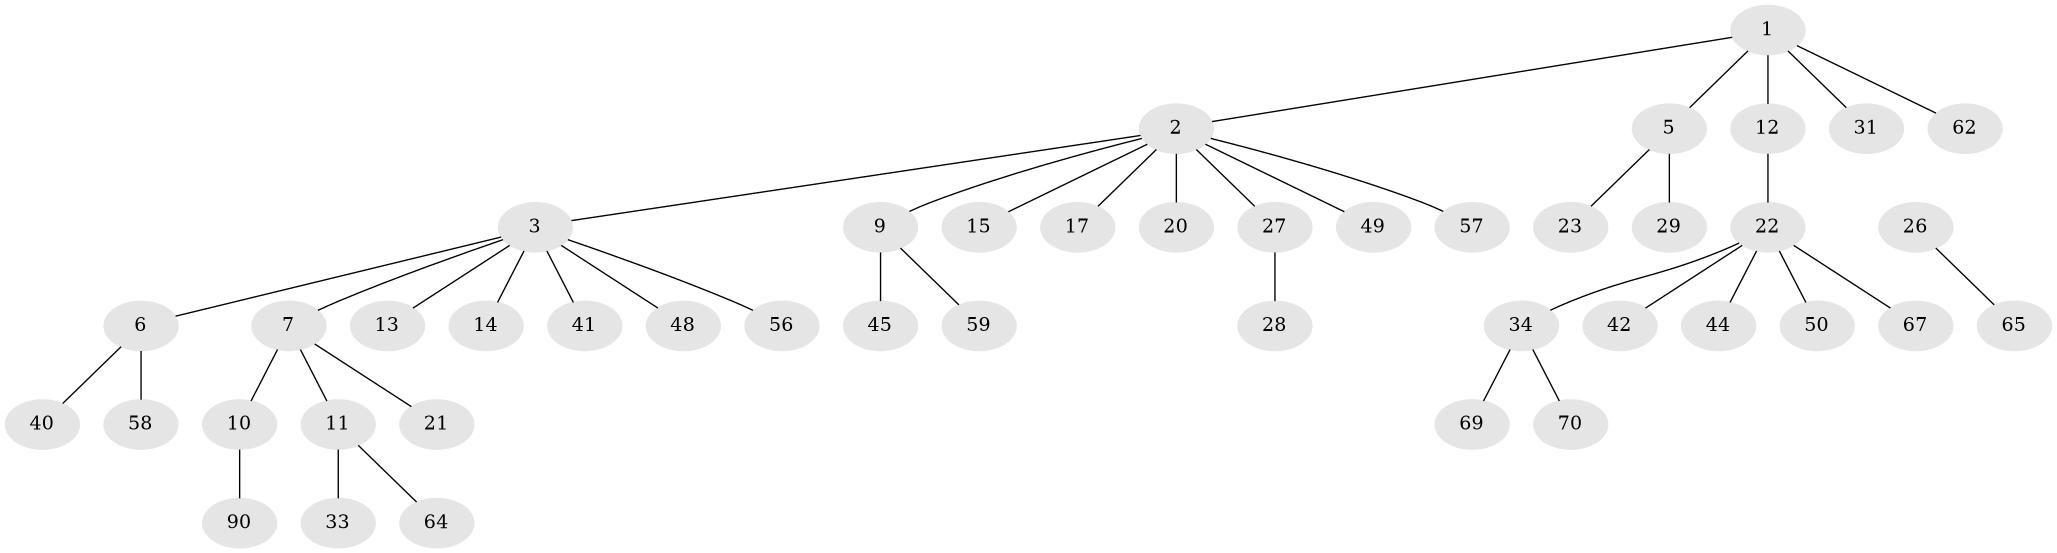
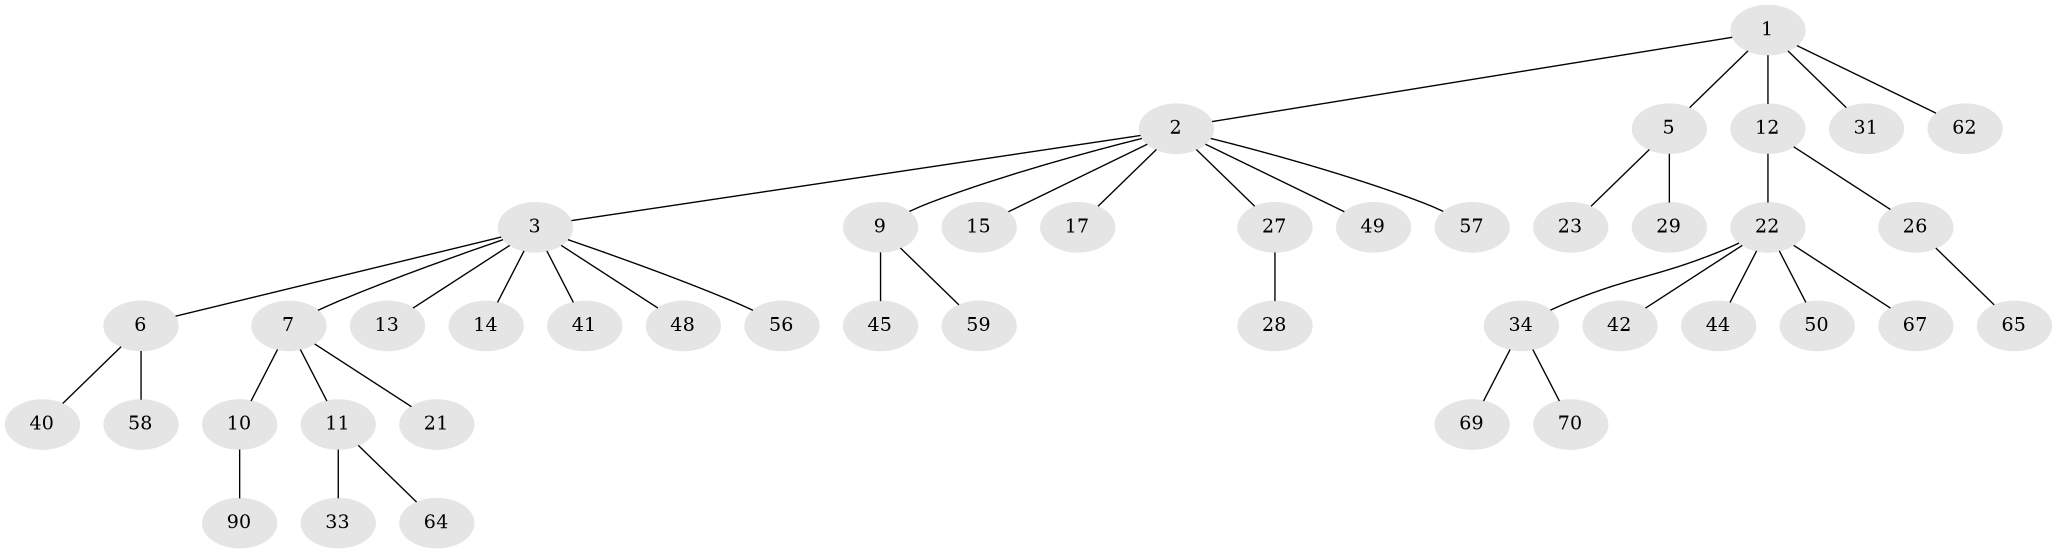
none -> (1842, 178)
(1176, 227) -> none
